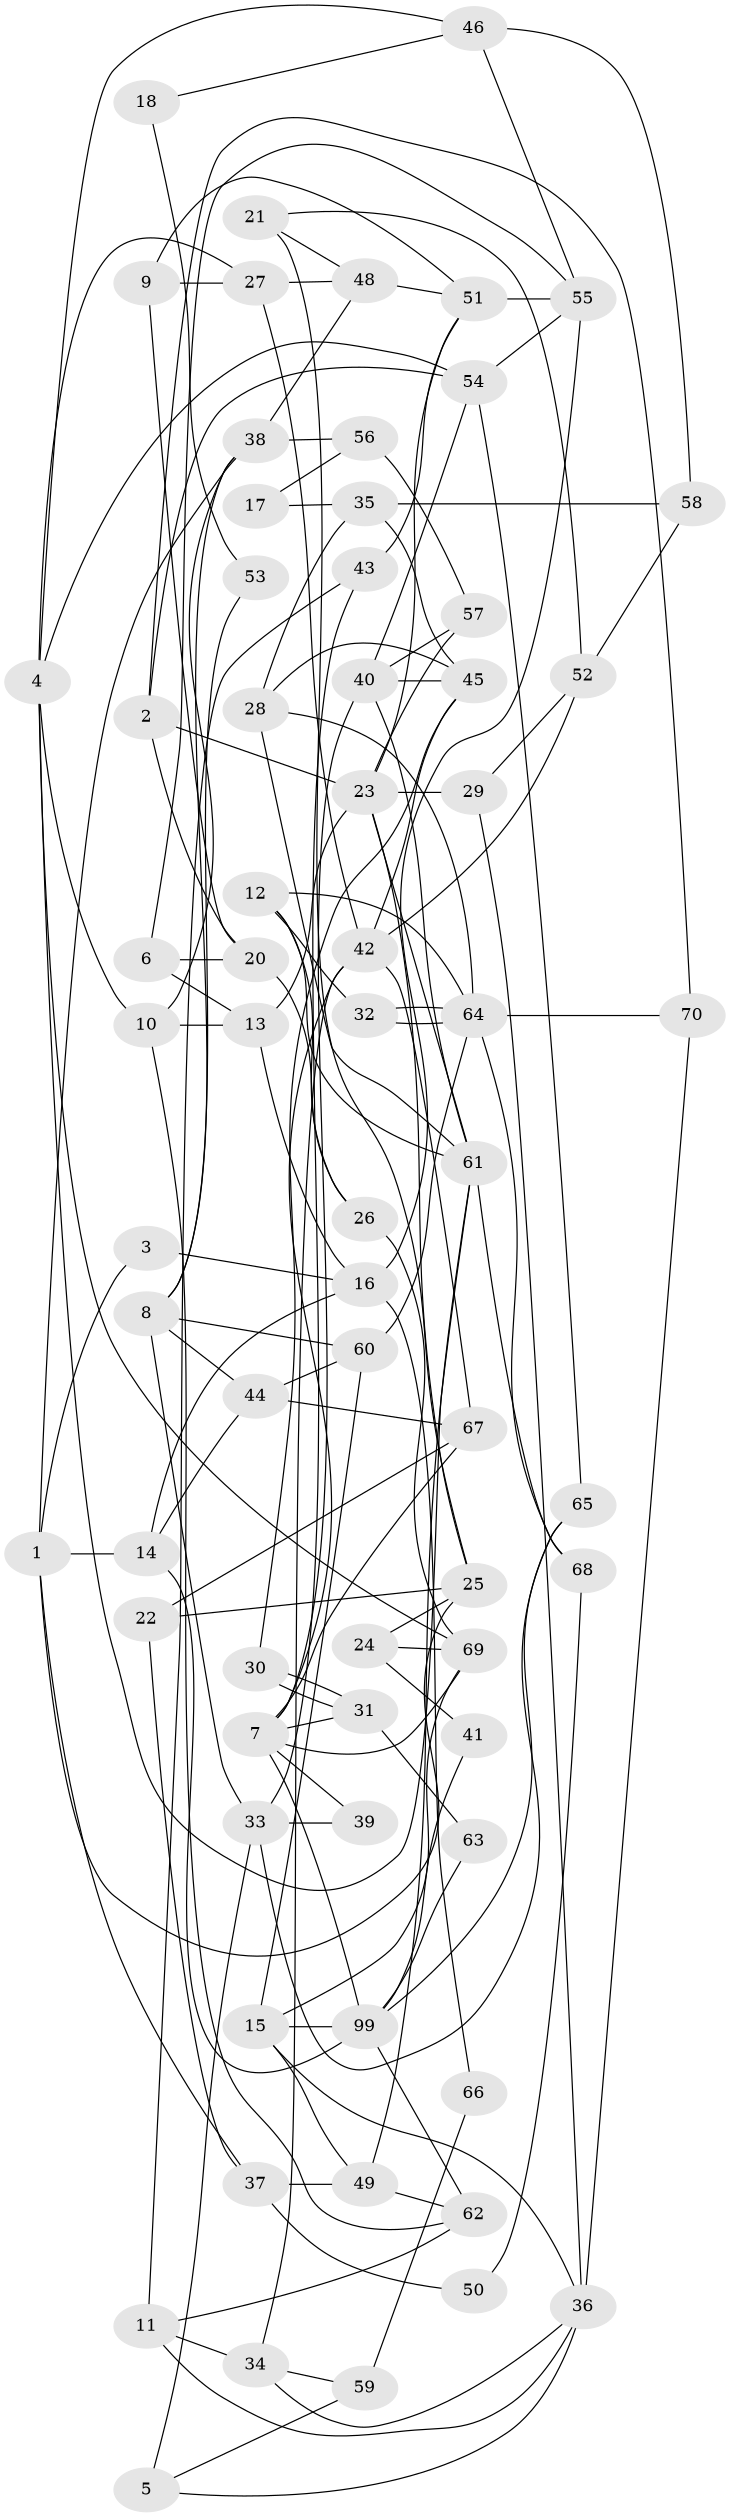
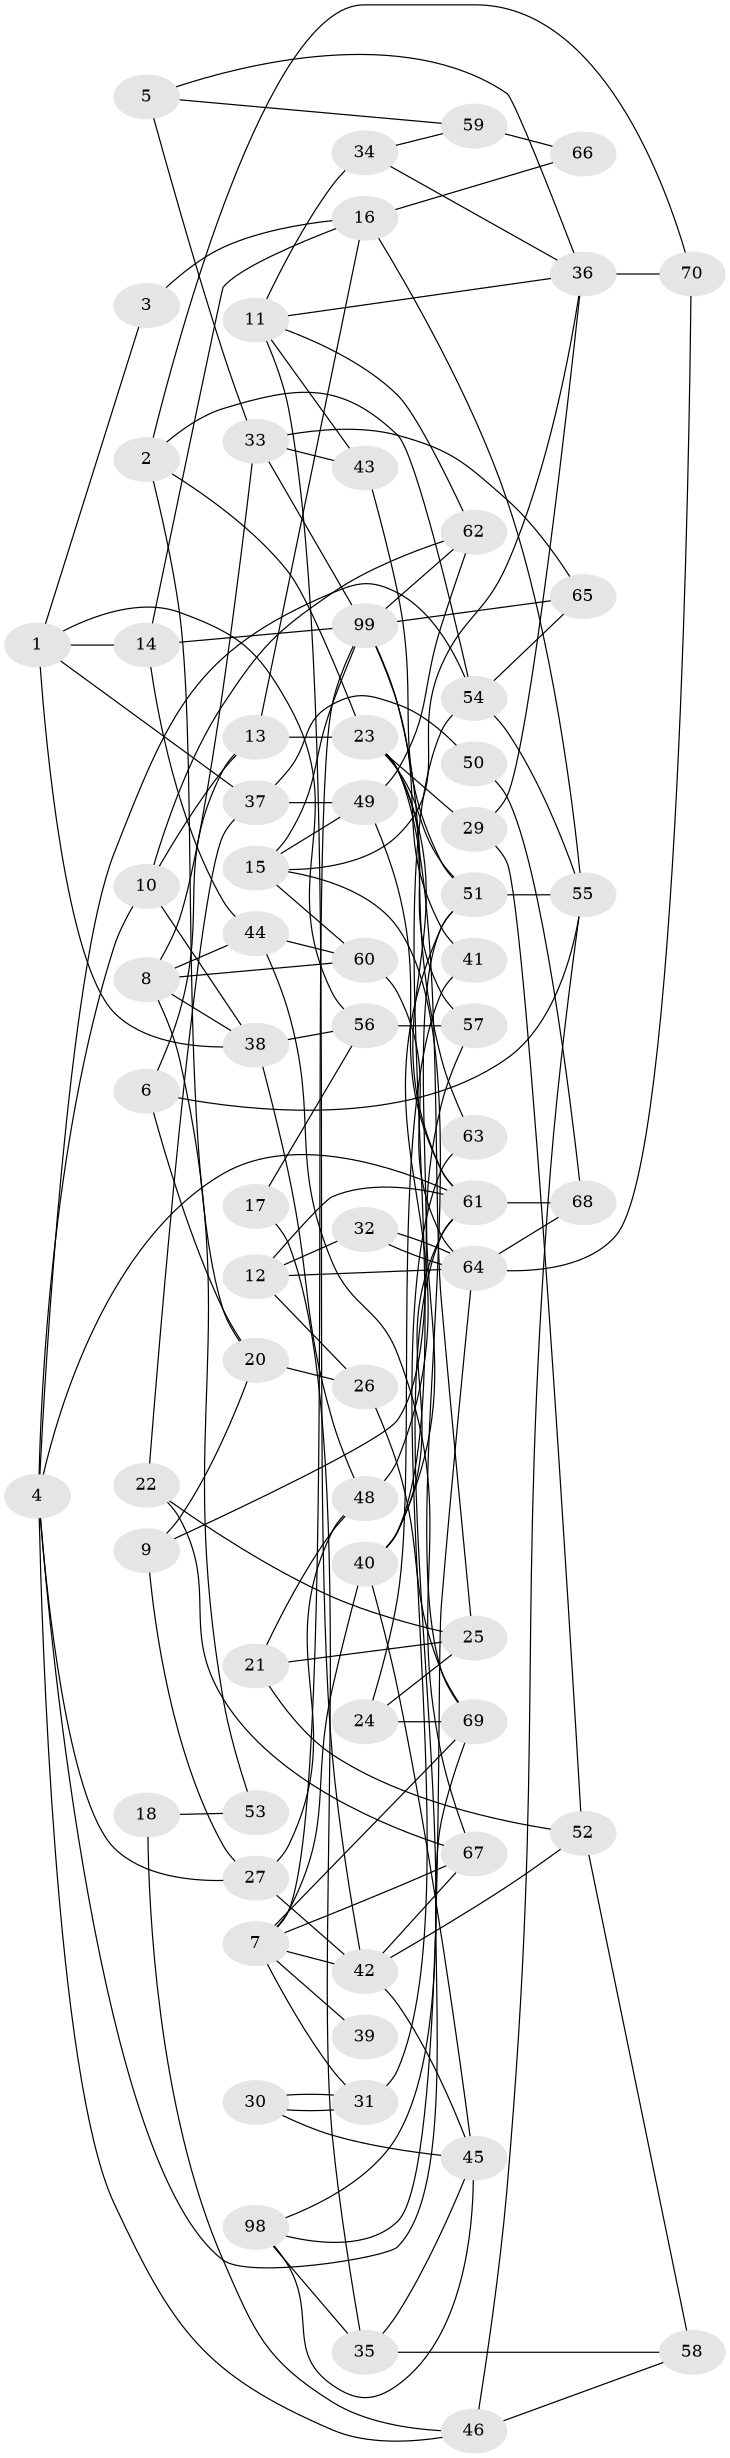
(256, 710) -> (256, 2227)
(297, 1619) -> (321, 1144)
(311, 1823) -> (315, 541)
(246, 1955) -> (298, 727)
